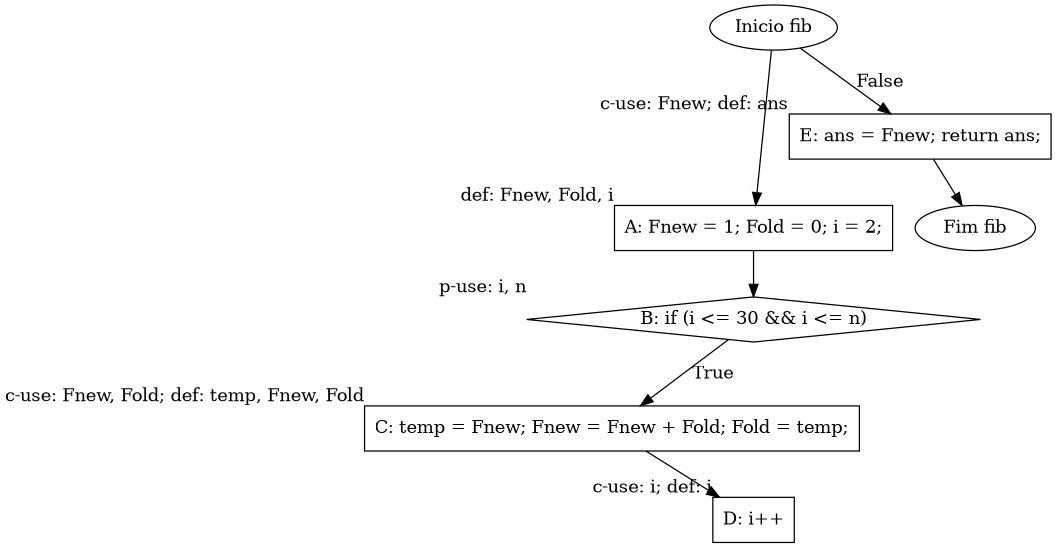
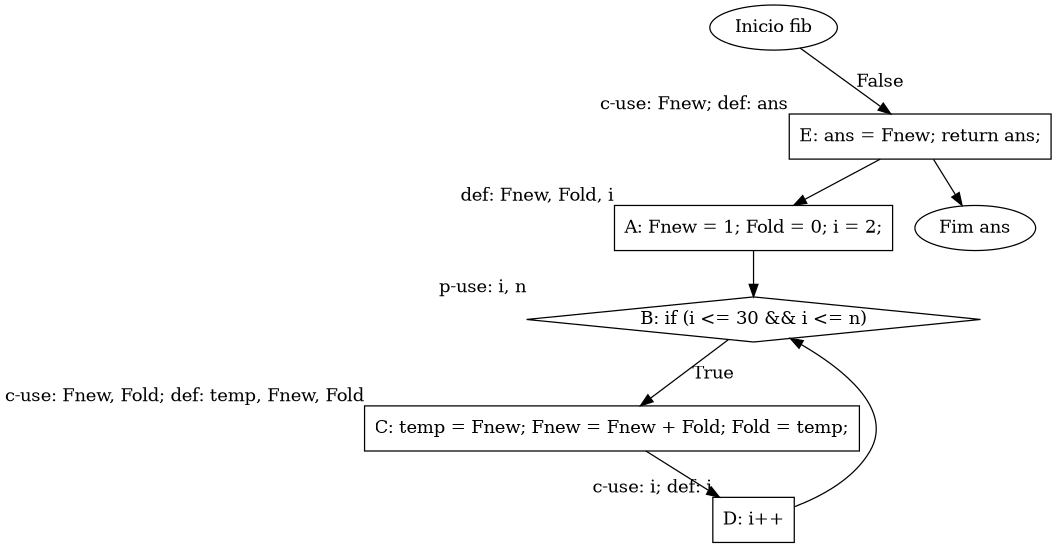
(764, 121) -> (843, 179)
(975, 228) -> (975, 228)
none -> (876, 429)
